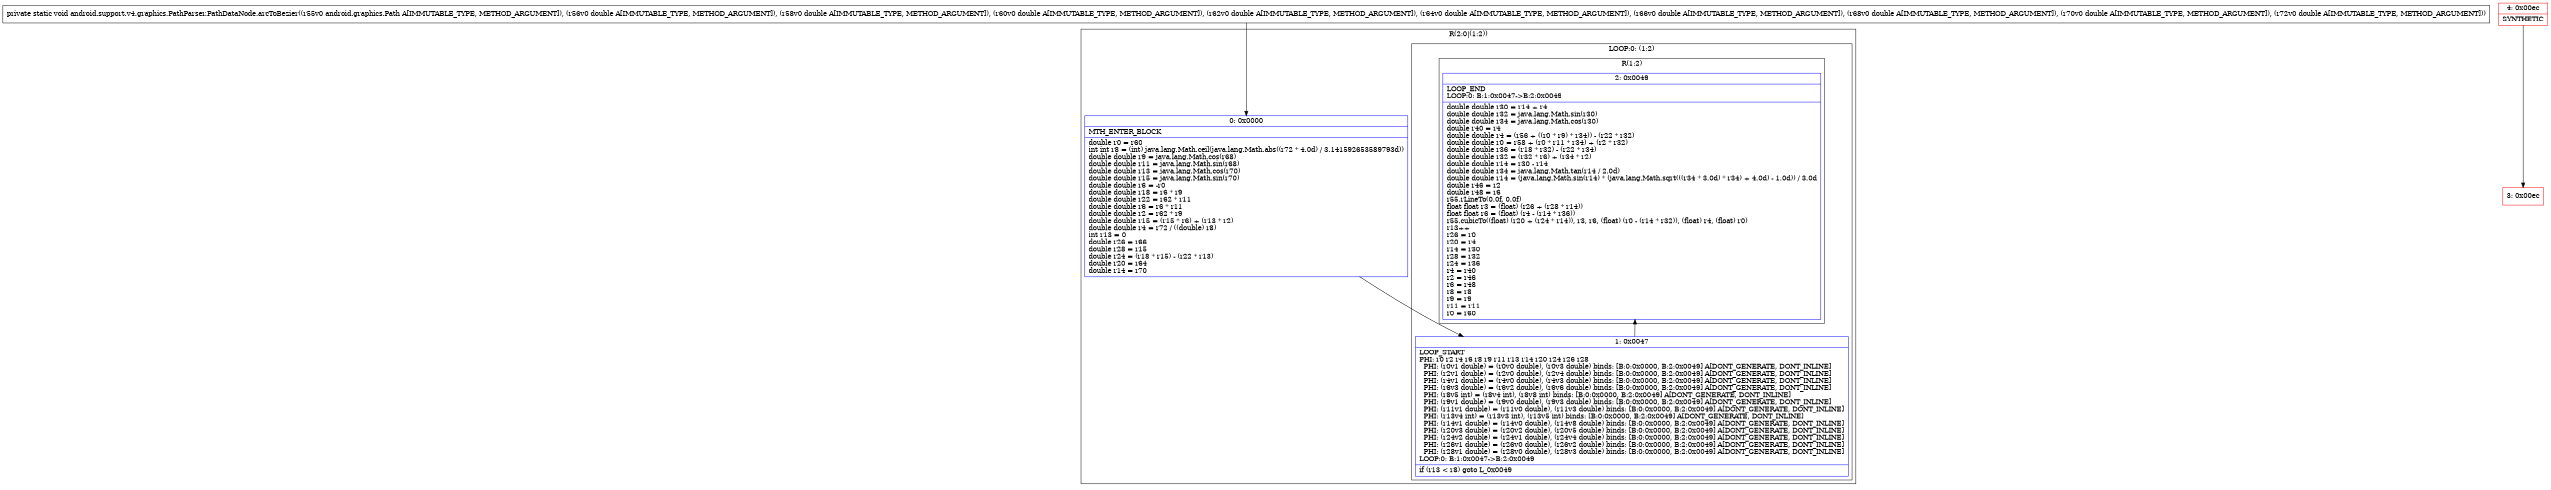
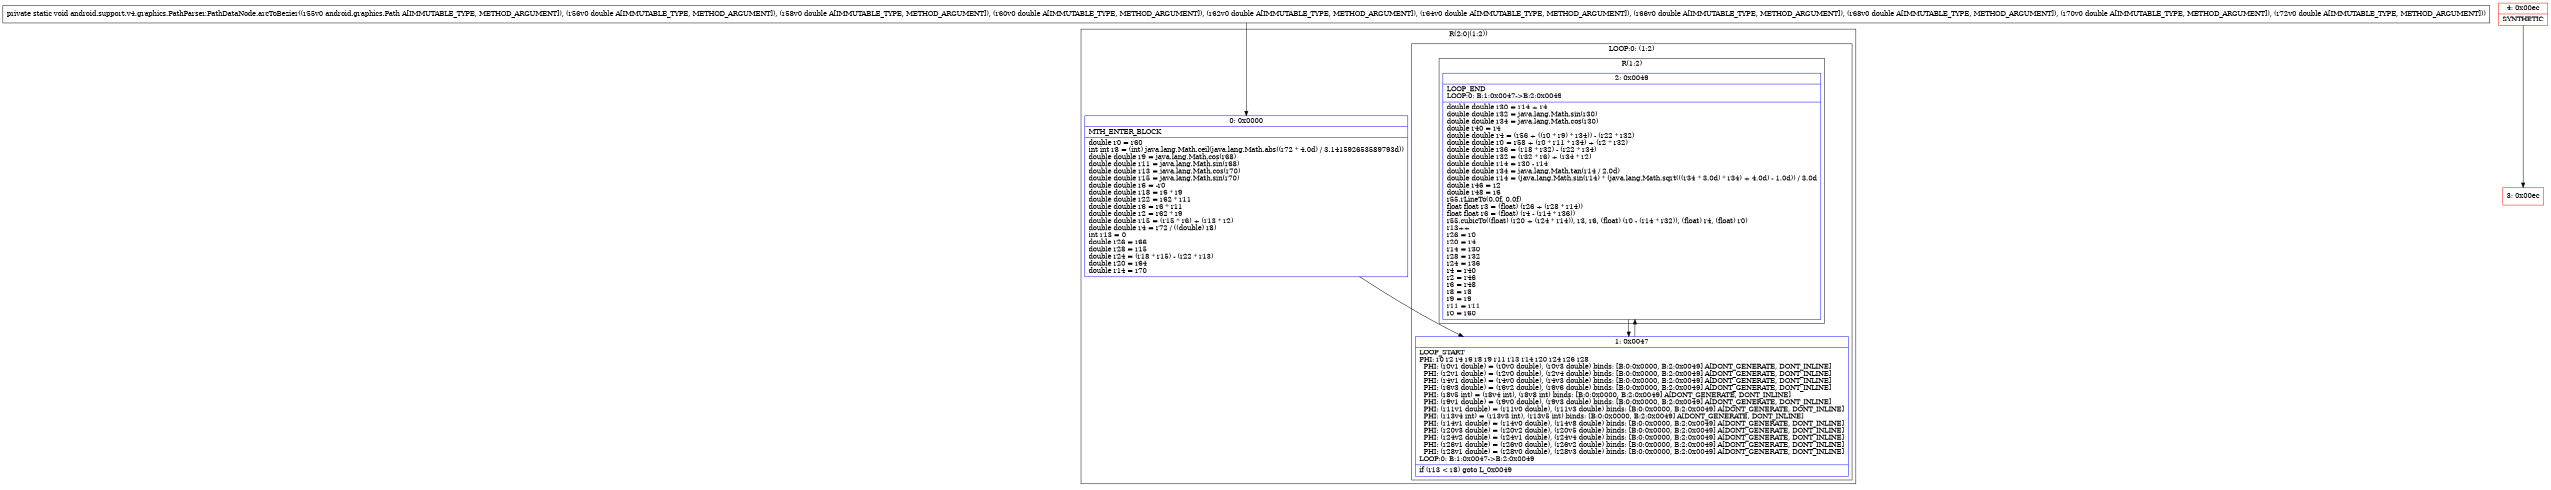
none -> (1629, 326)
